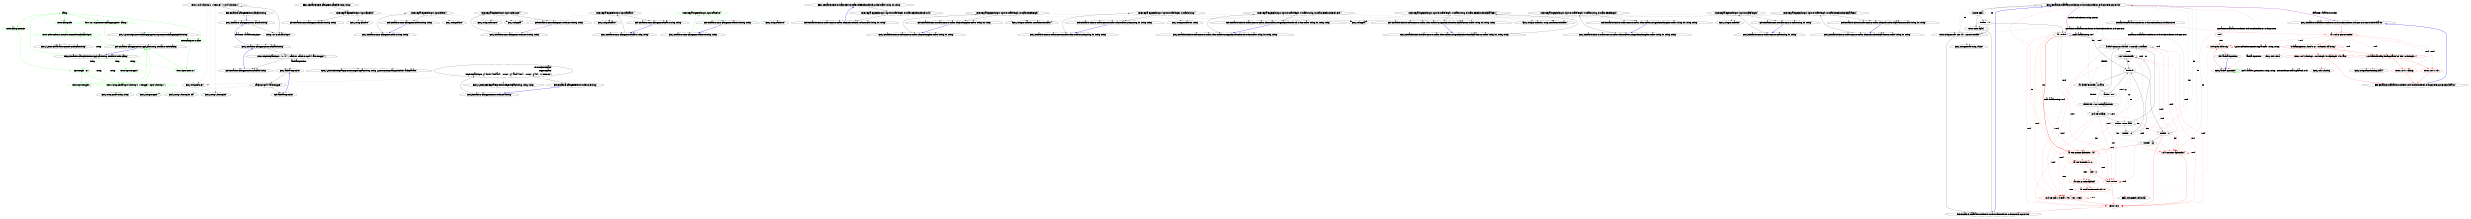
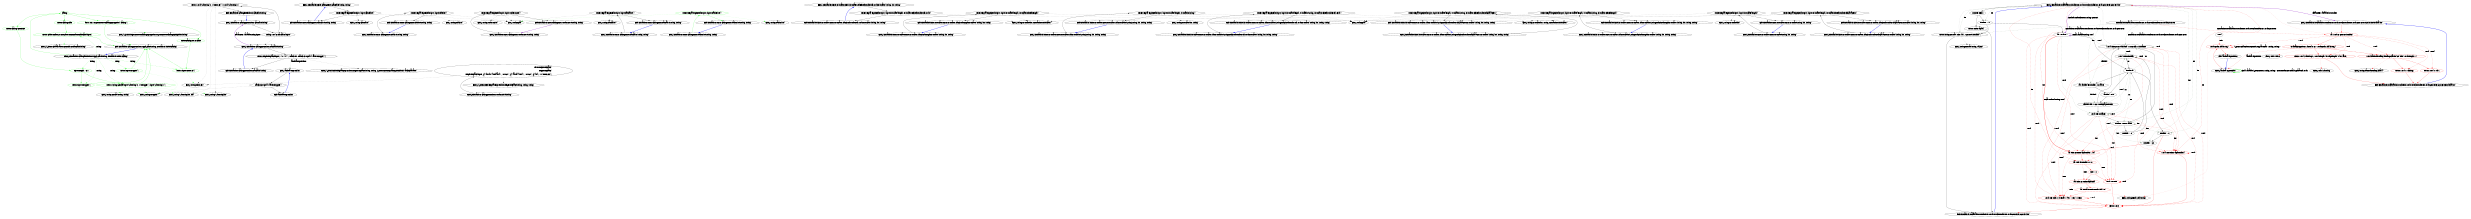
none -> (319, 14)
(2126, 47) -> (2126, 47)
(2182, 51) -> none
(575, 85) -> none
none -> (2104, 99)
(2054, 100) -> (2054, 100)
